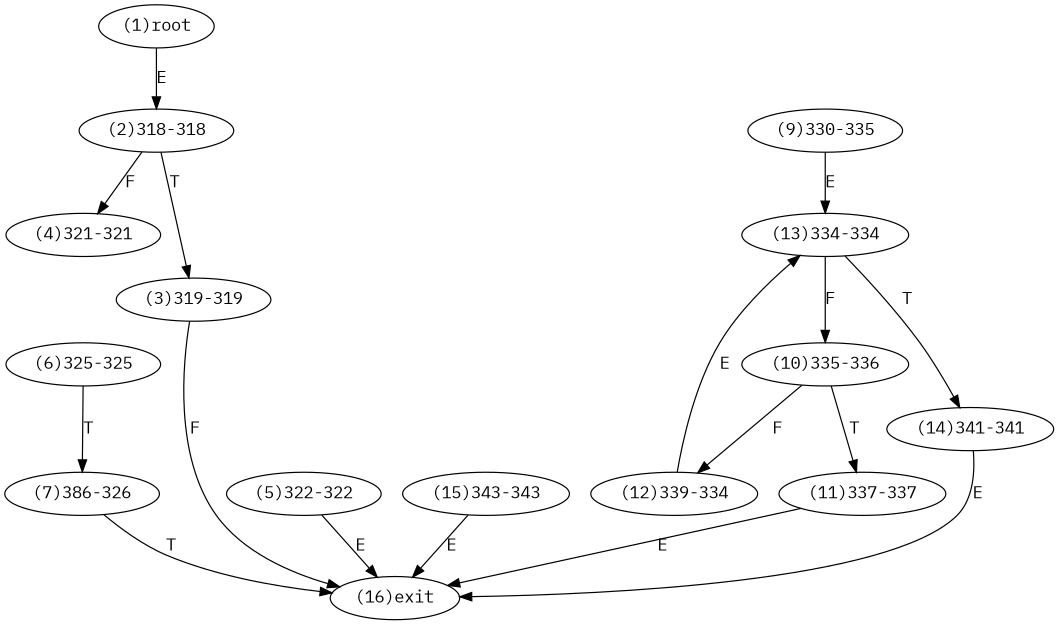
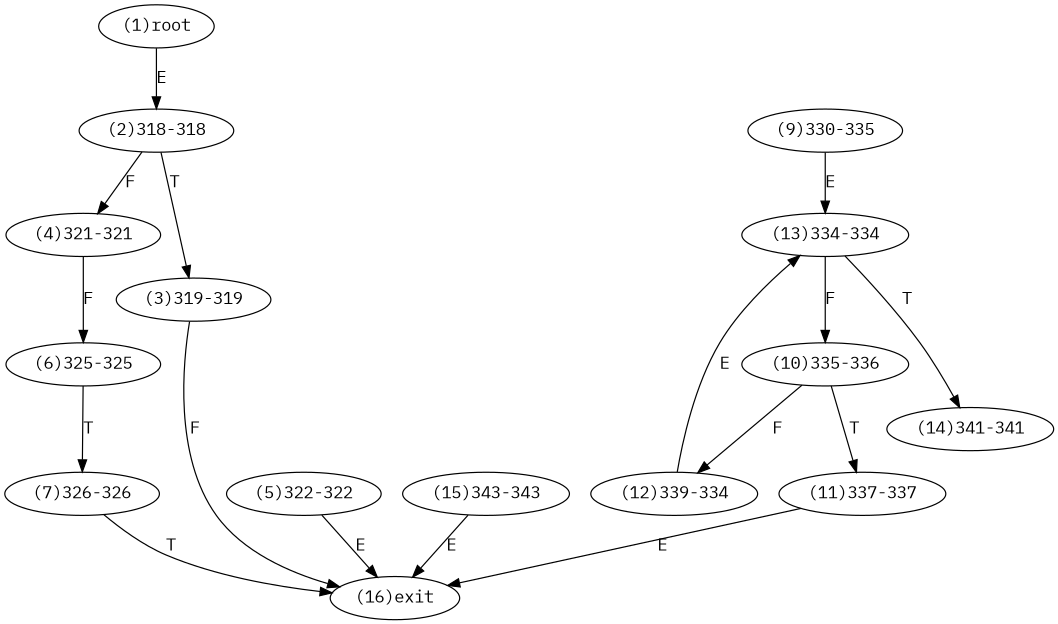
none -> (83, 293)
(82, 494) -> (82, 494)
(754, 578) -> none
